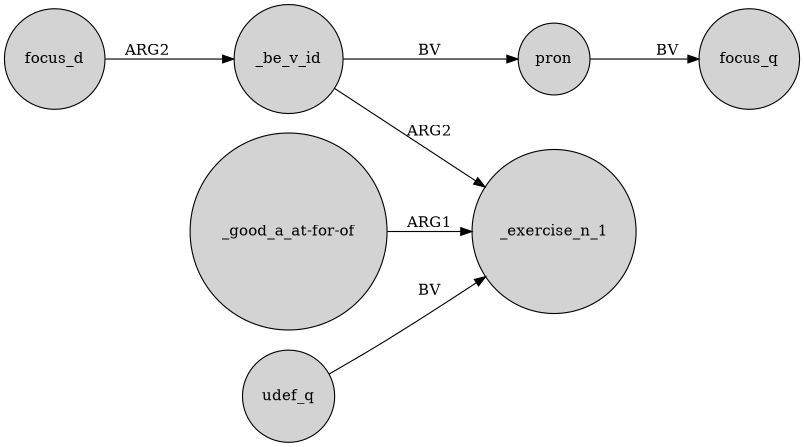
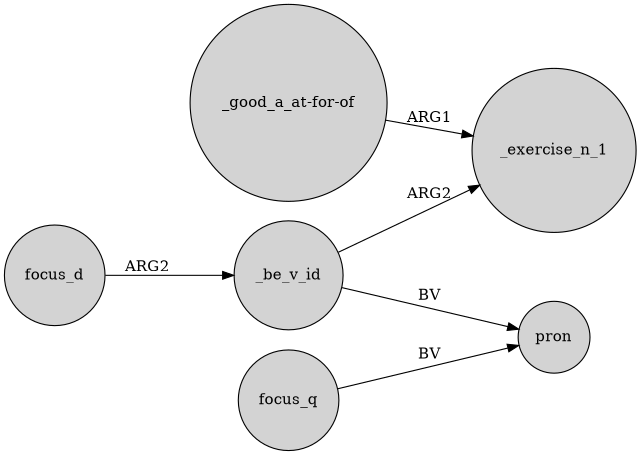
(639, 59) -> (423, 368)
(289, 396) -> none
